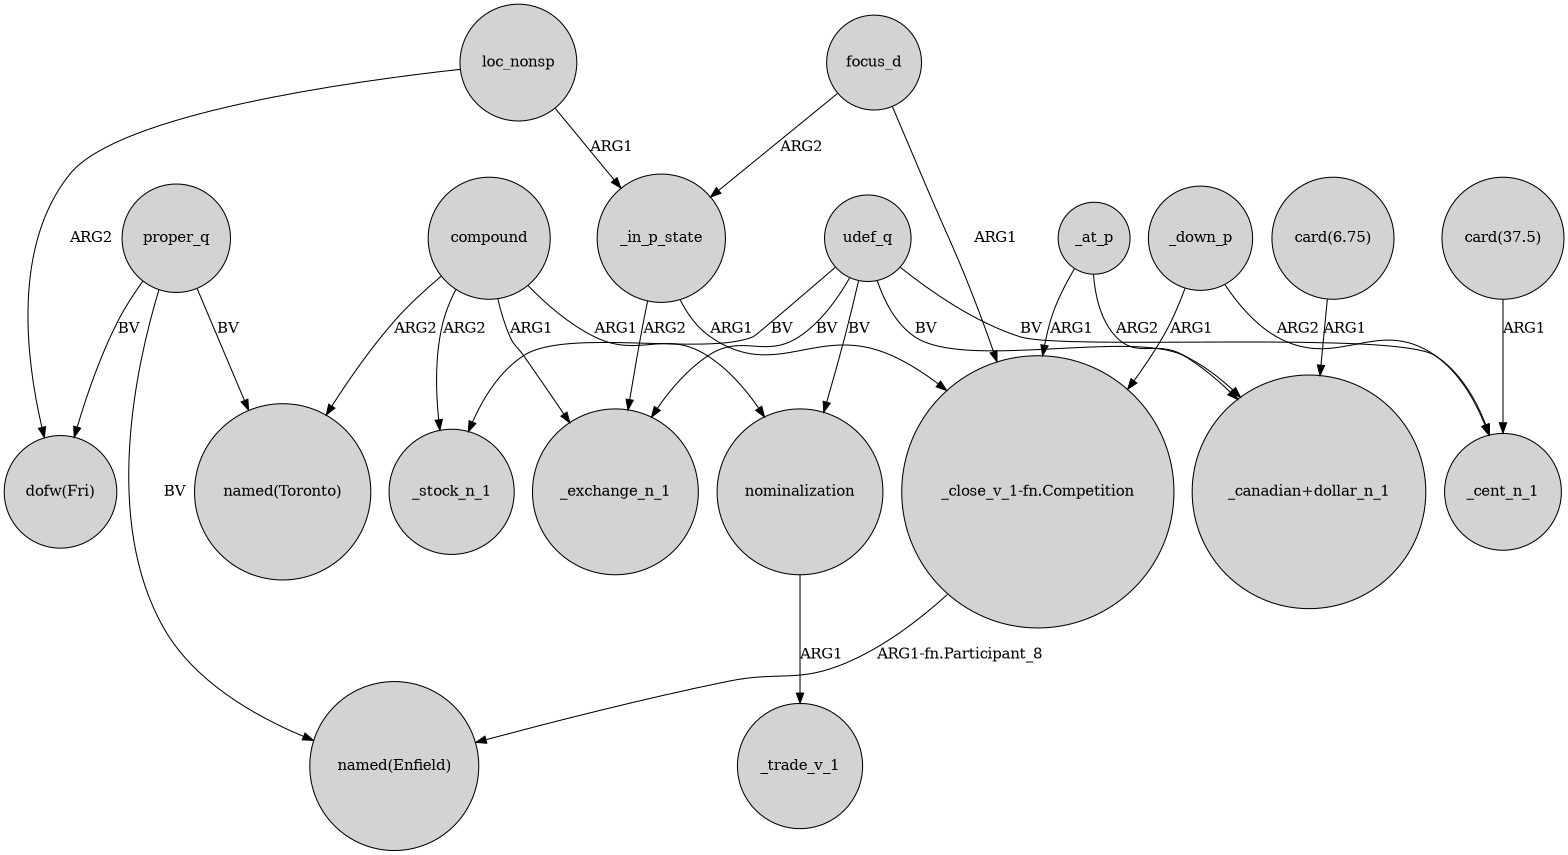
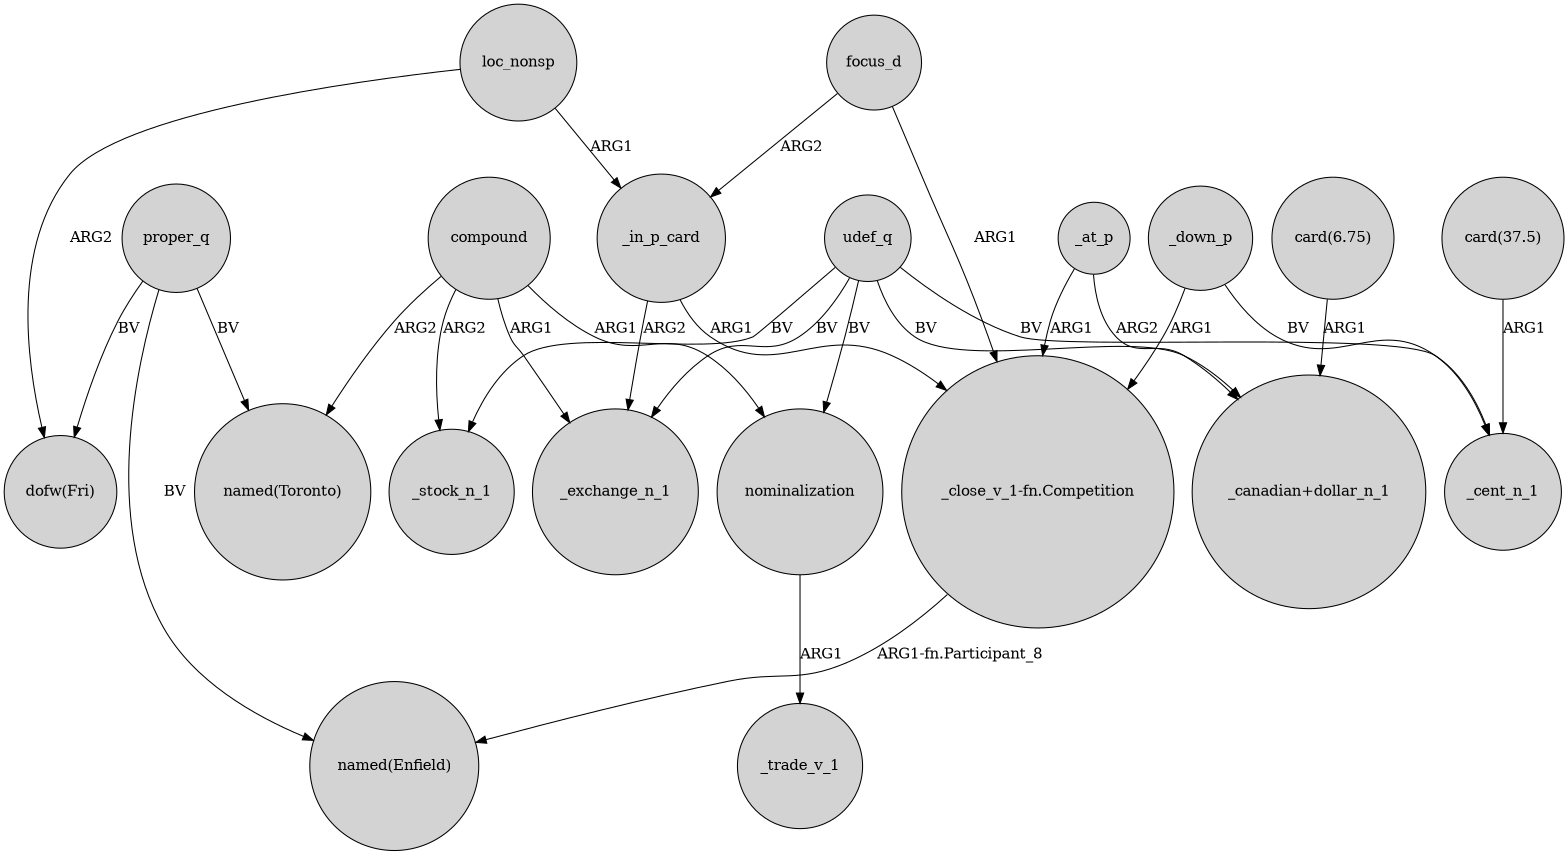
(661, 238) -> (661, 238)
(1298, 329) -> (1298, 329)
